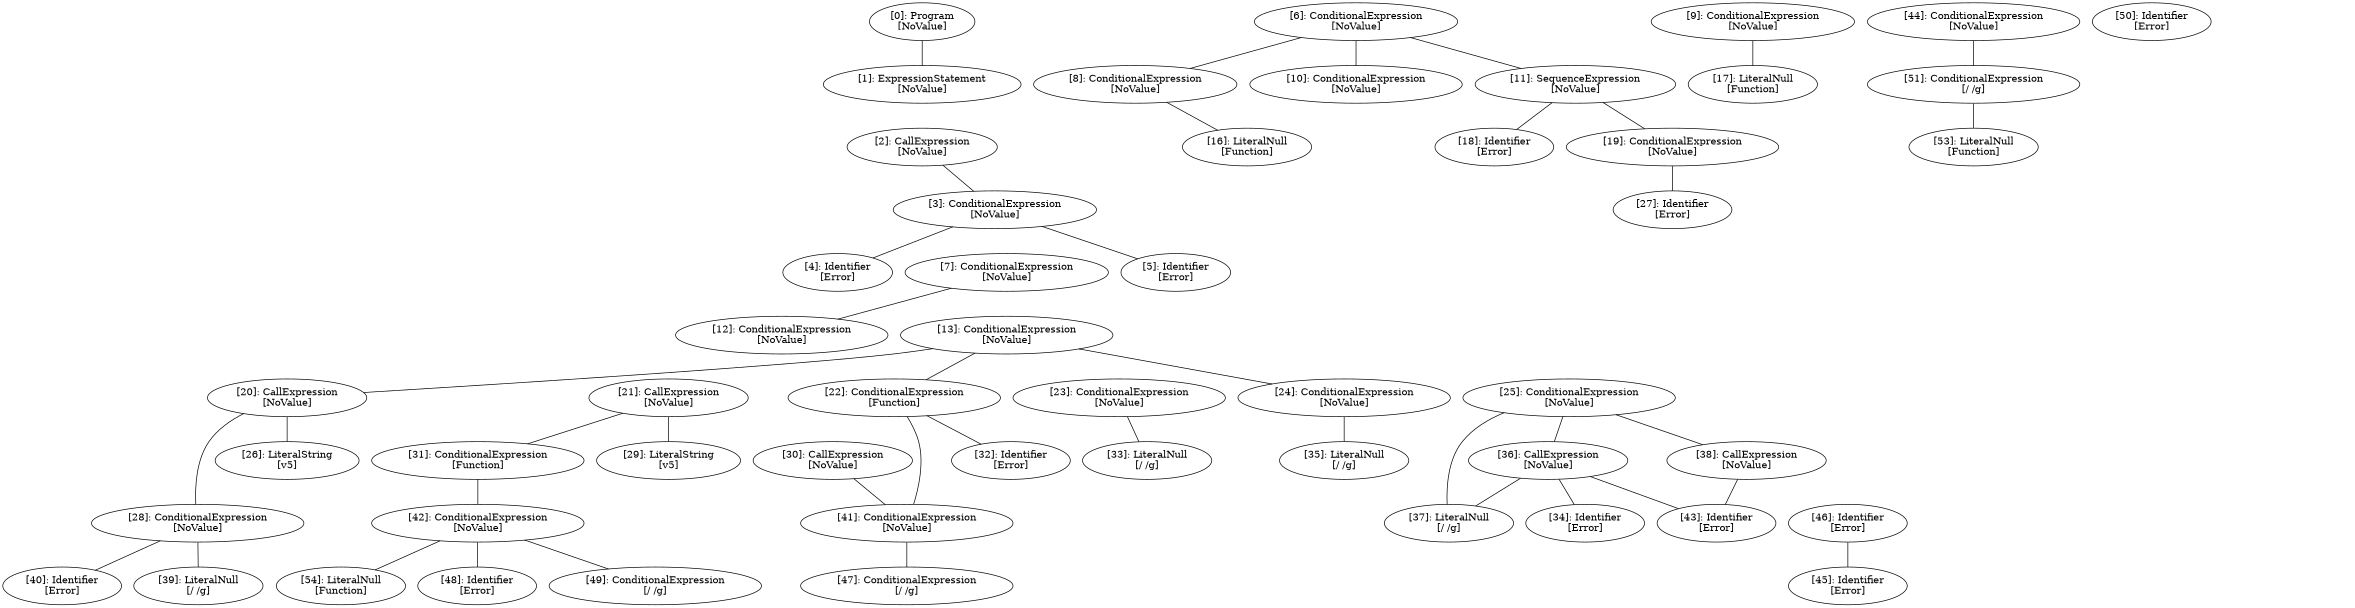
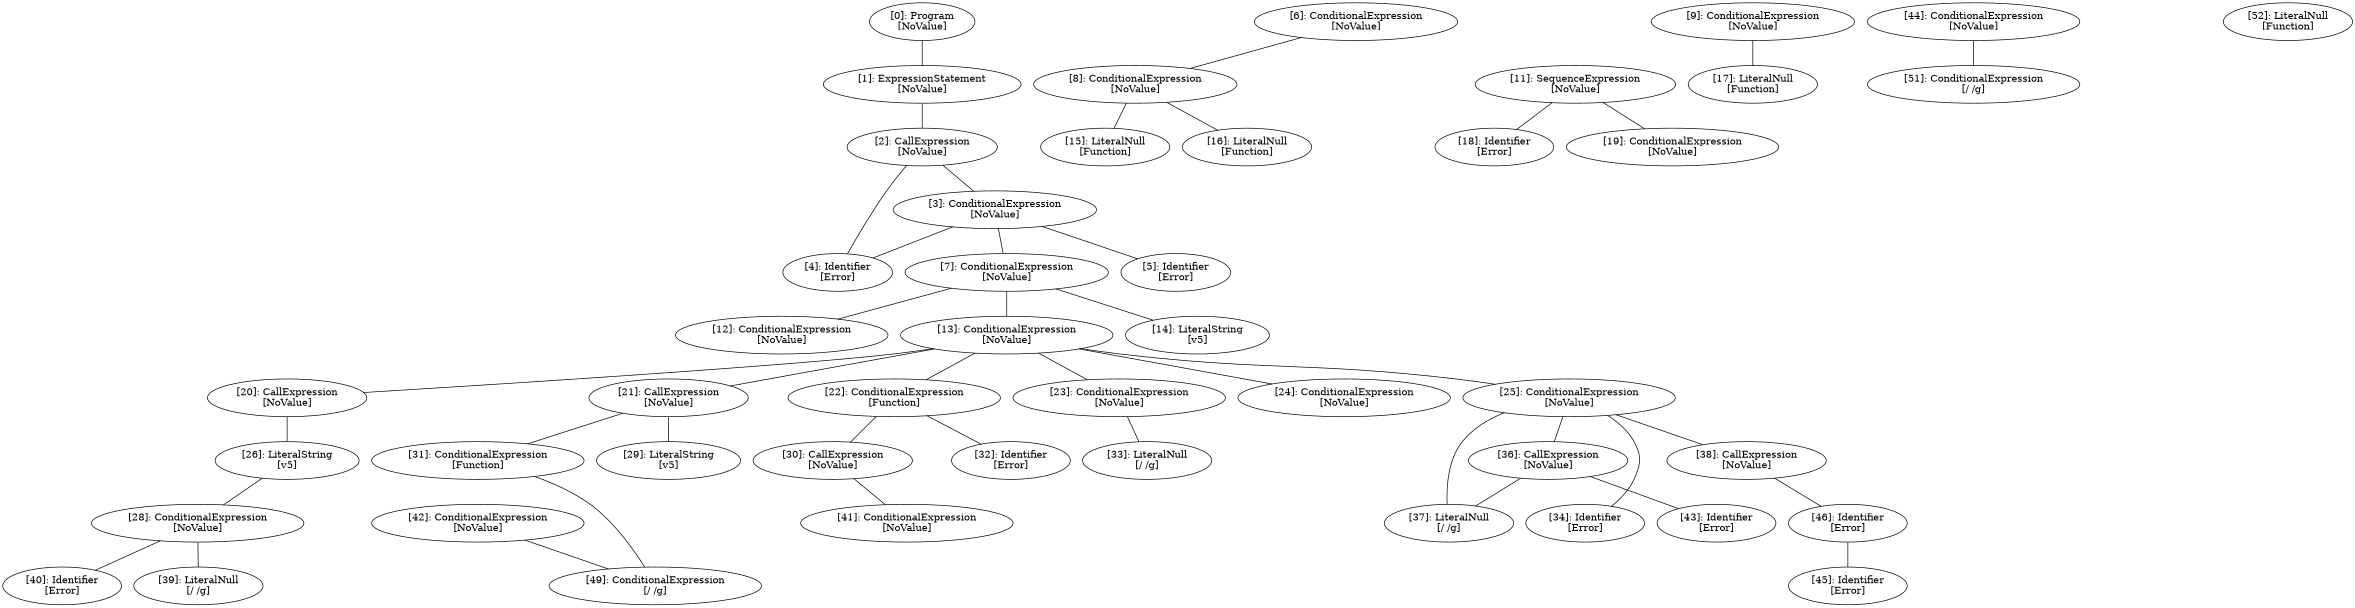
(2152, 22) -> none
none -> (2288, 22)
(1466, 53) -> none
(1356, 84) -> none
none -> (922, 116)
none -> (1105, 147)
(1974, 147) -> none
none -> (875, 208)
(1673, 210) -> none
none -> (1001, 241)
none -> (1007, 304)
none -> (1197, 335)
none -> (1063, 366)
none -> (1288, 366)
none -> (832, 367)
(204, 450) -> (243, 492)
(921, 459) -> (863, 429)
(1344, 461) -> none
(478, 492) -> (599, 511)
(1567, 492) -> (1640, 459)
(1731, 492) -> (1798, 492)
(341, 586) -> none
(477, 586) -> none
(907, 586) -> none
